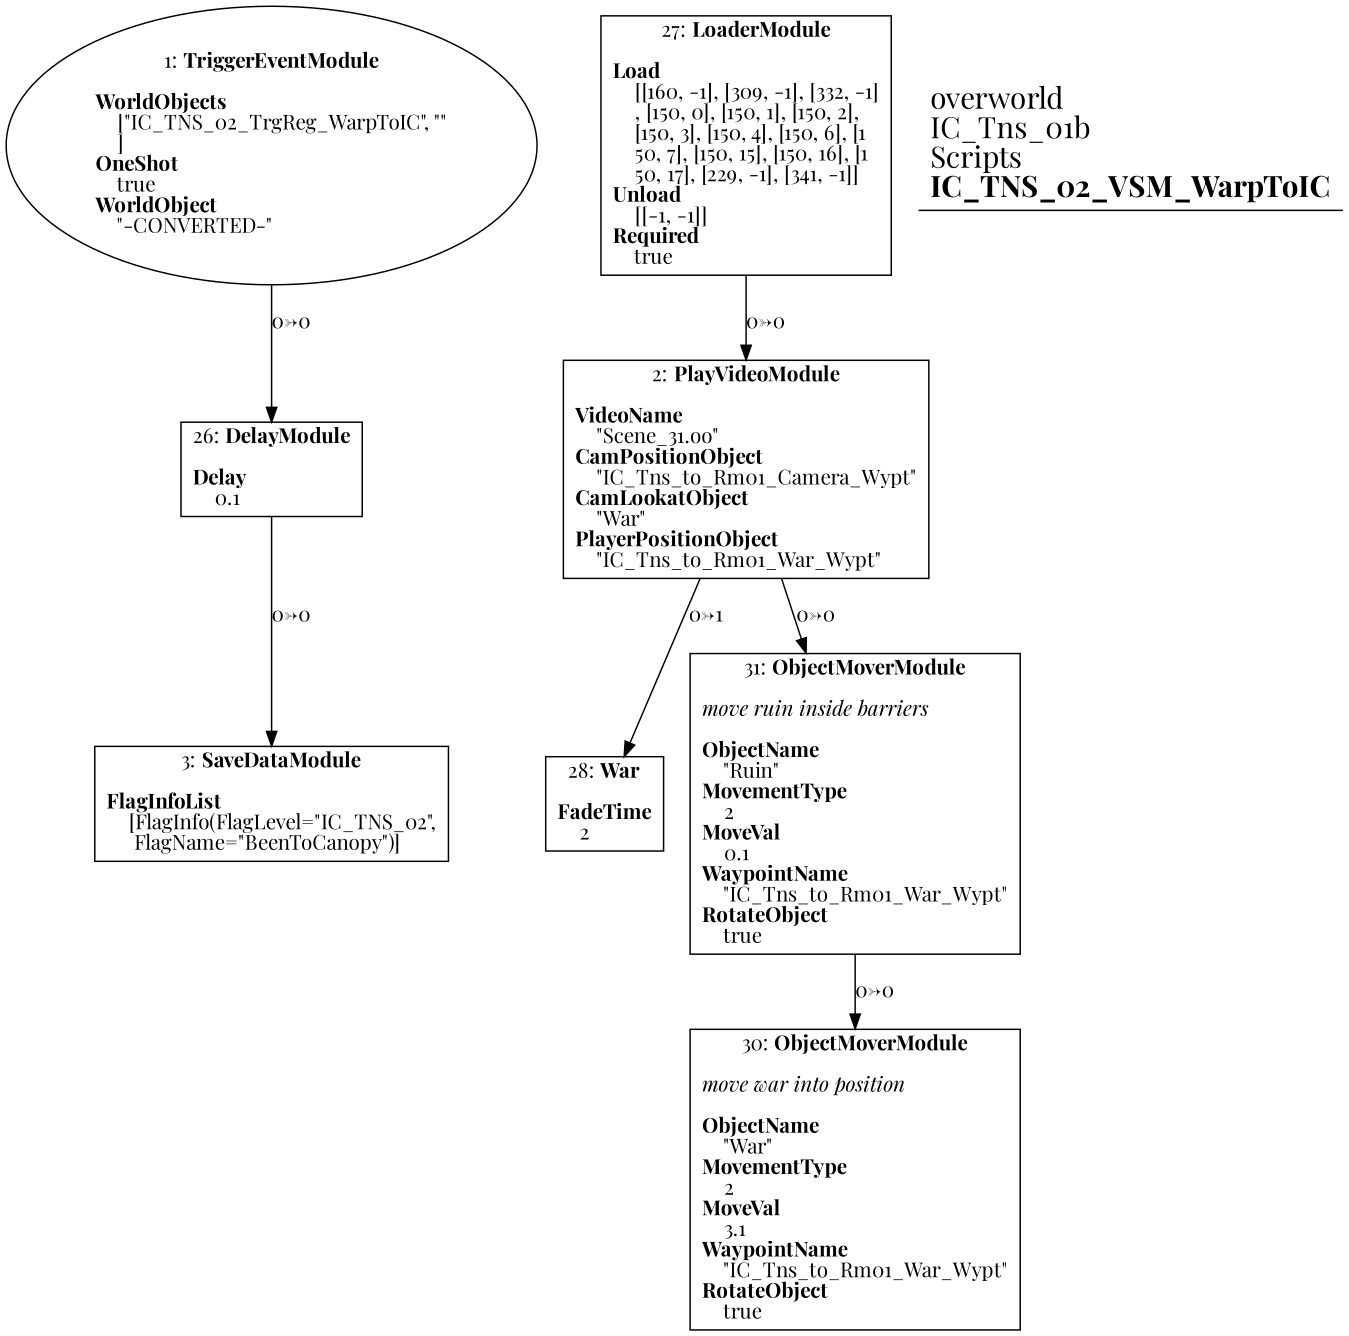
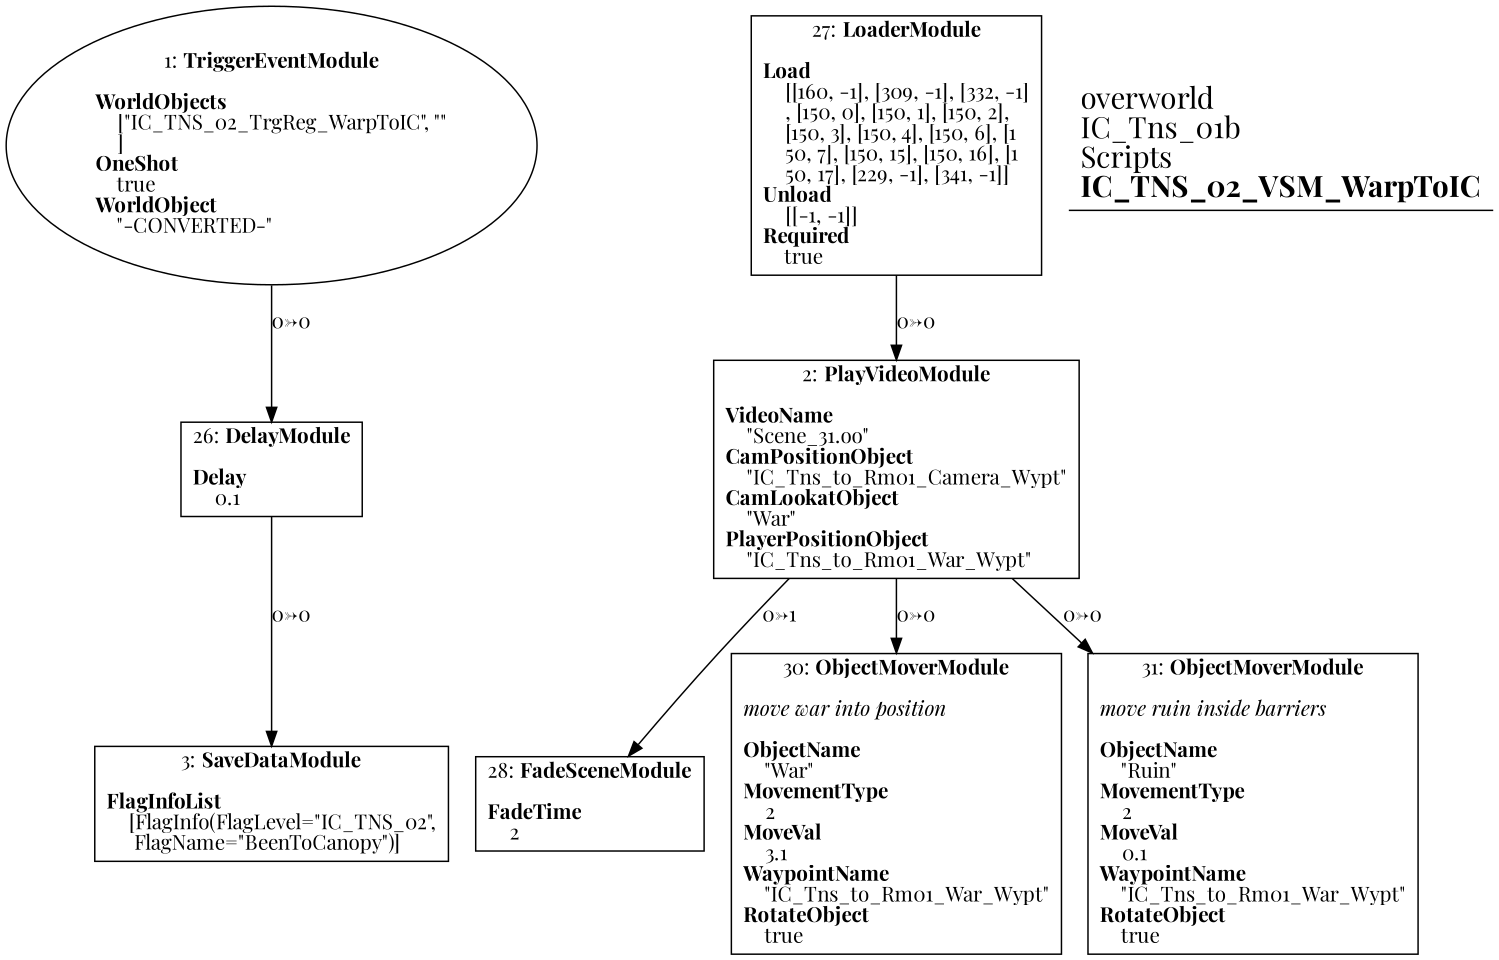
(621, 771) -> (606, 771)
(855, 984) -> (896, 608)
